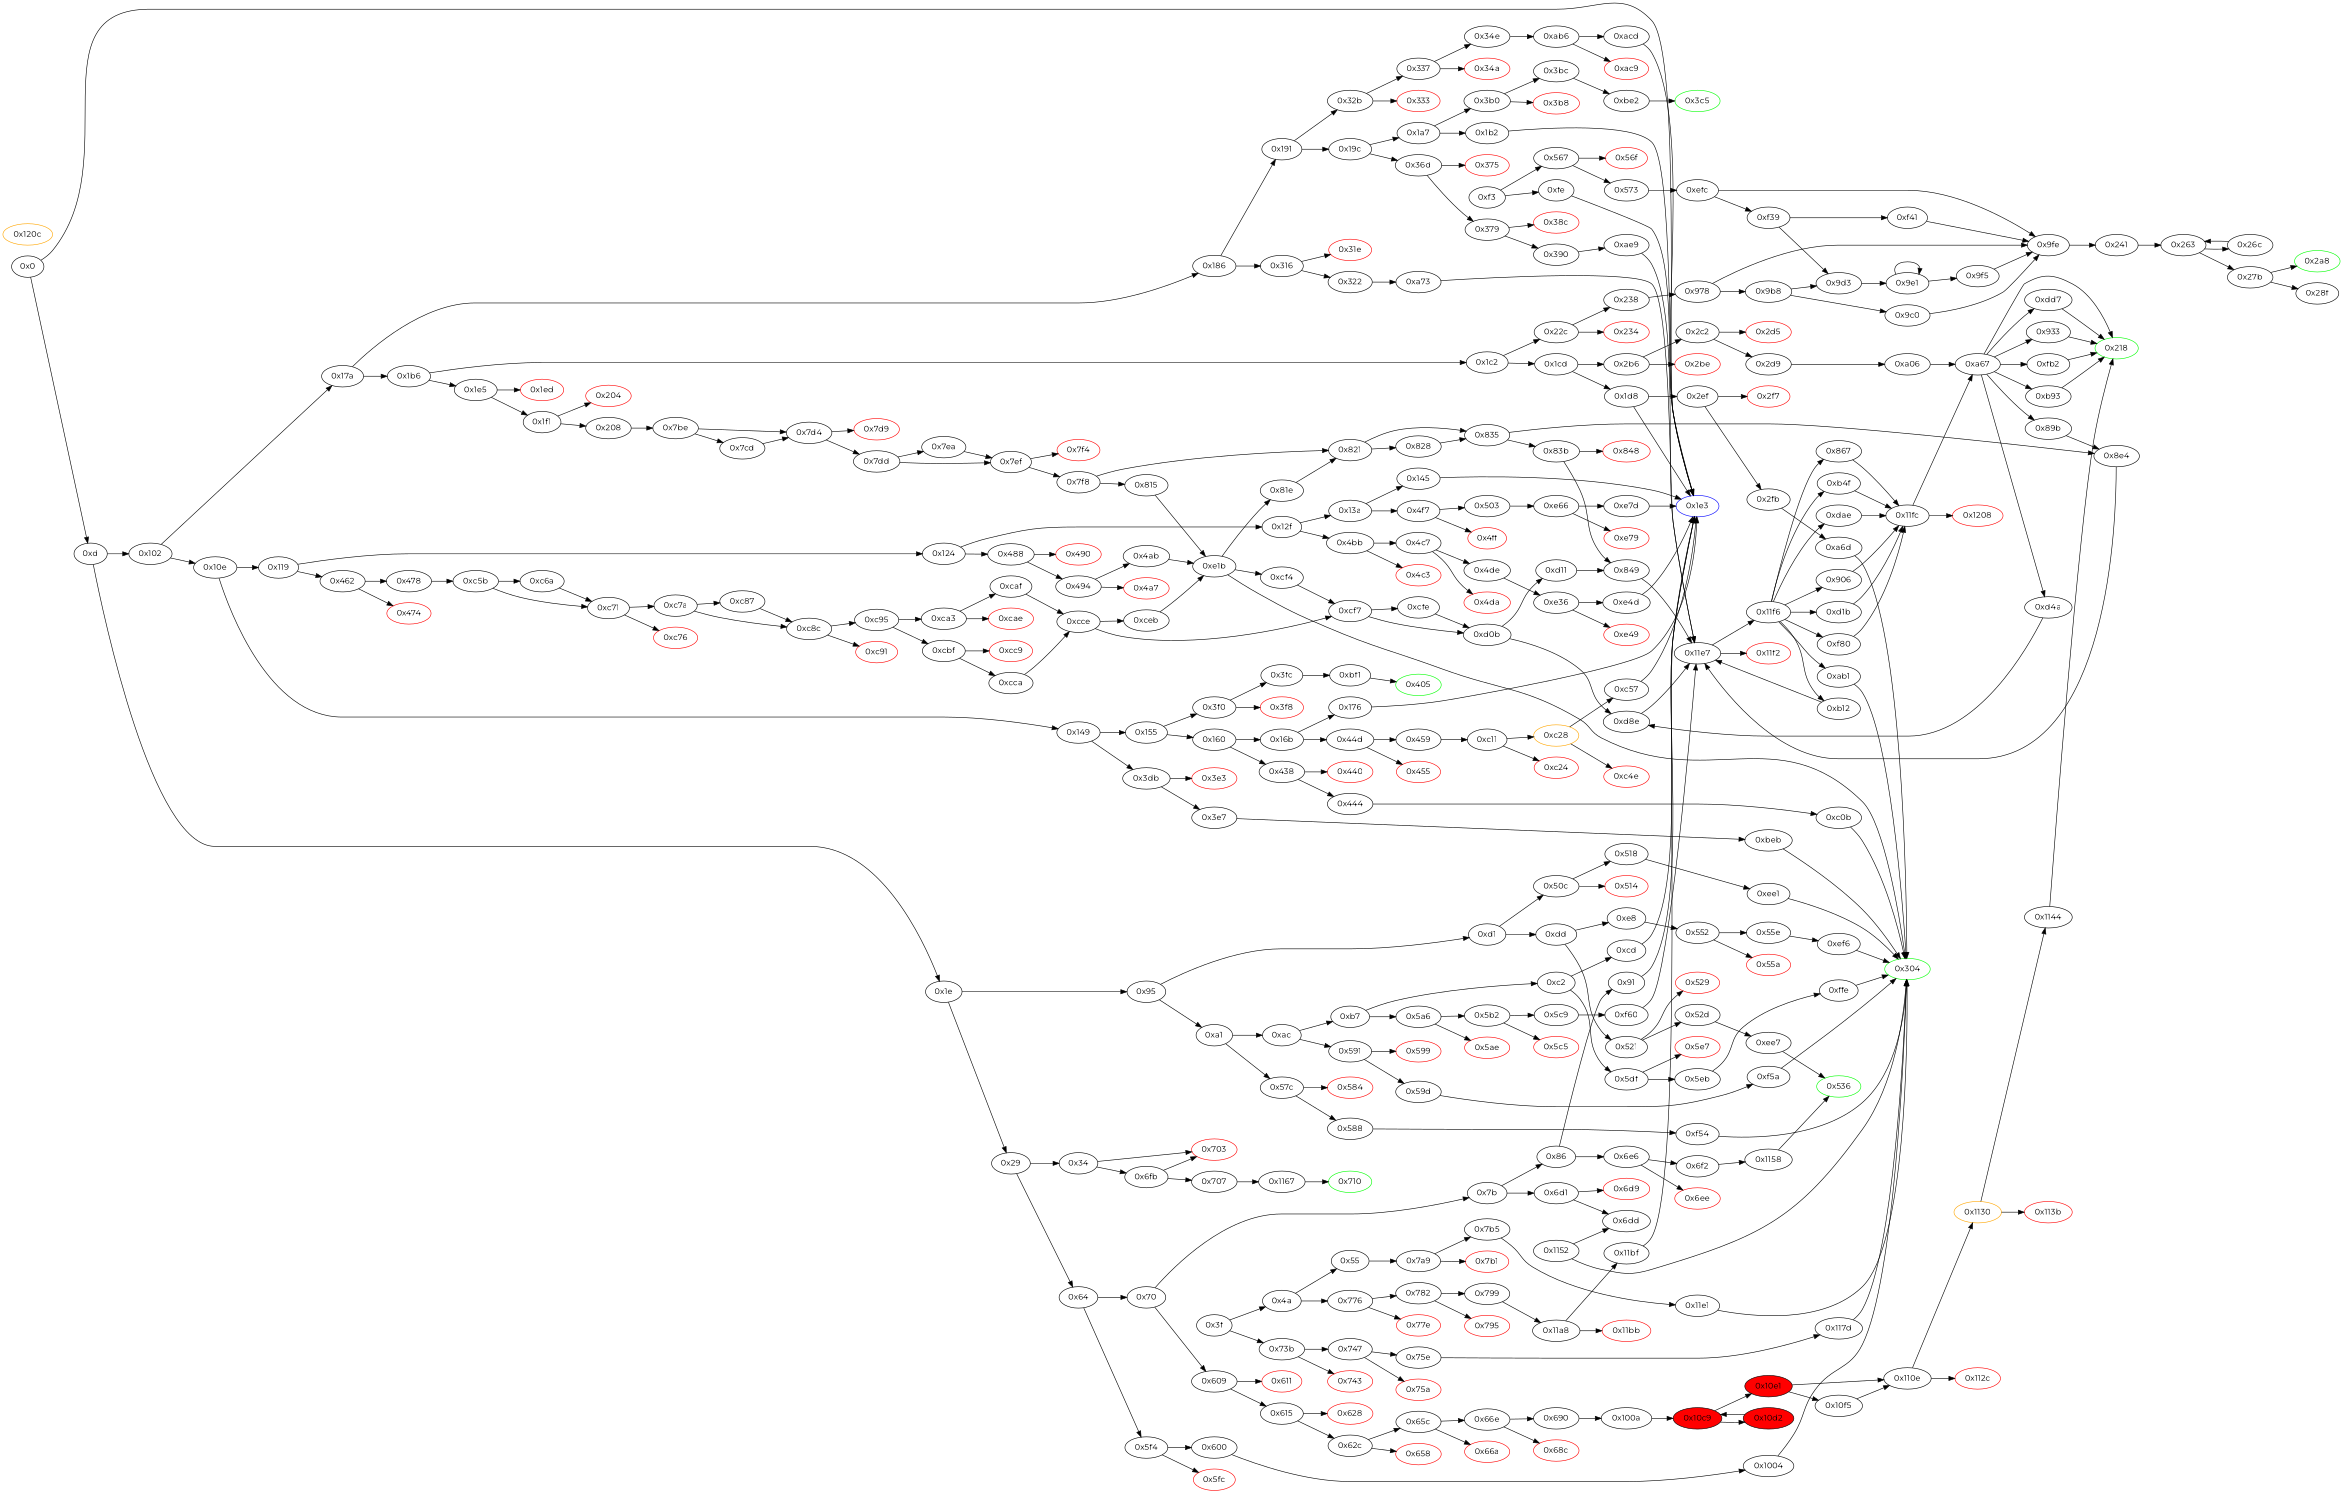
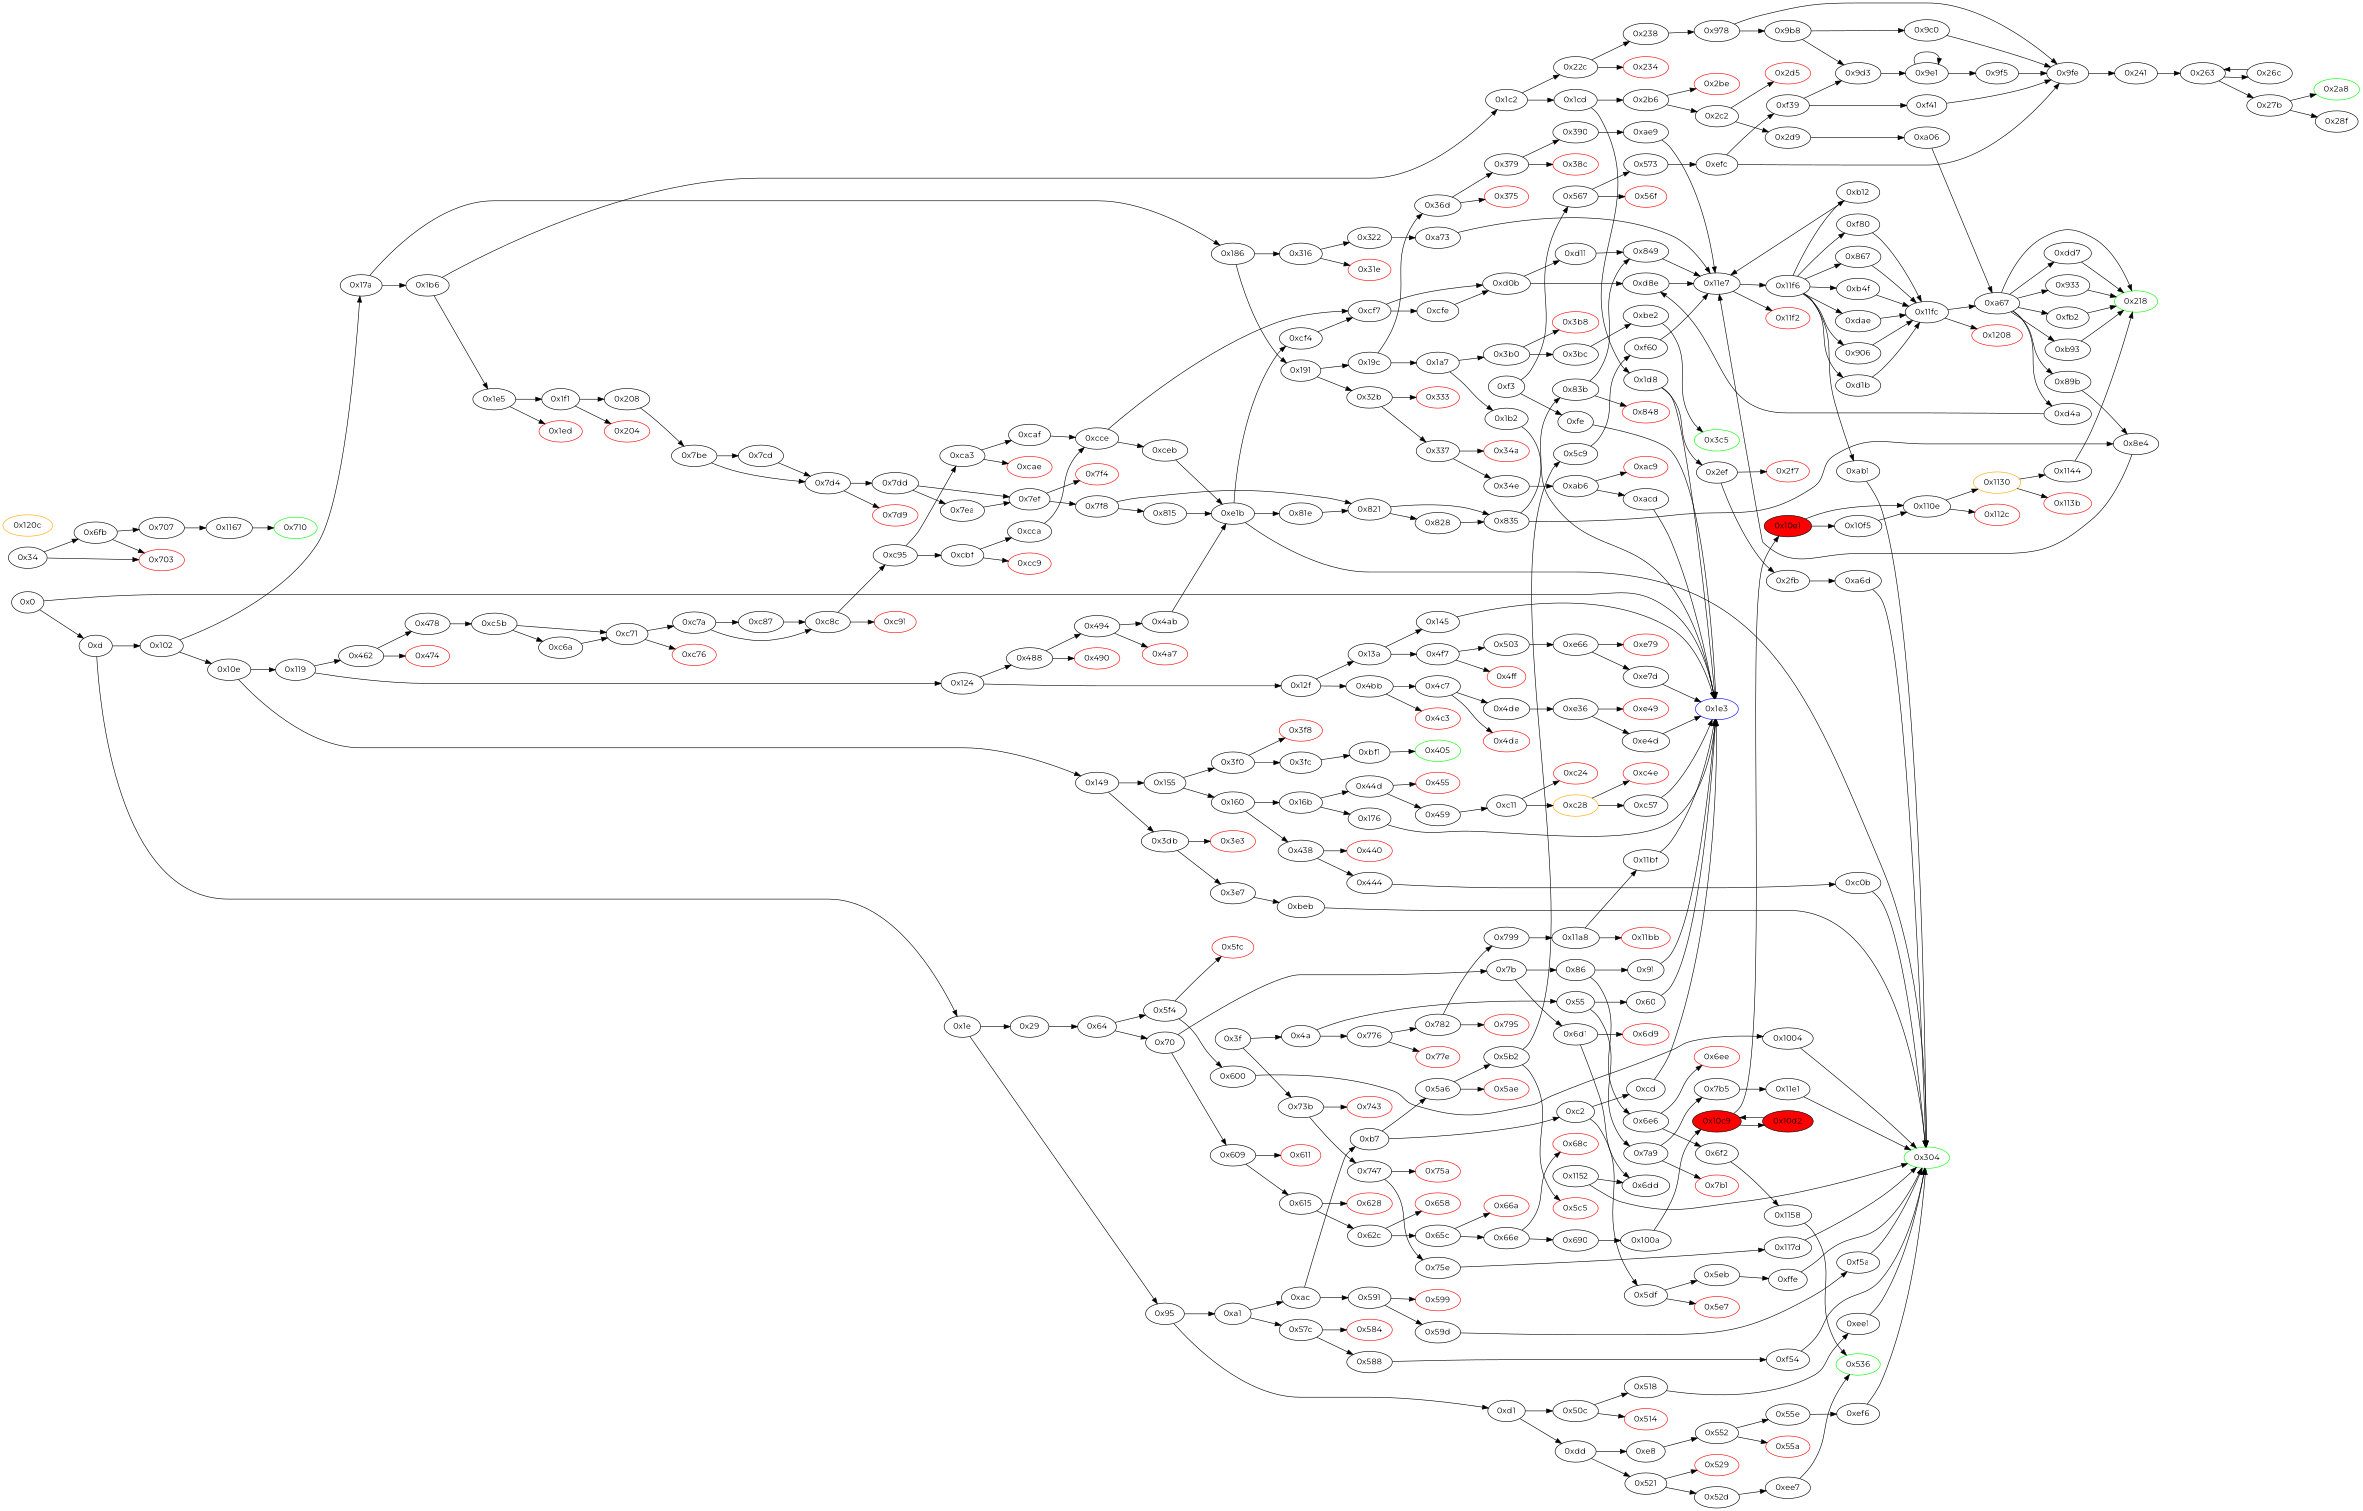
none -> (1646, 1002)
(1042, 1163) -> none
